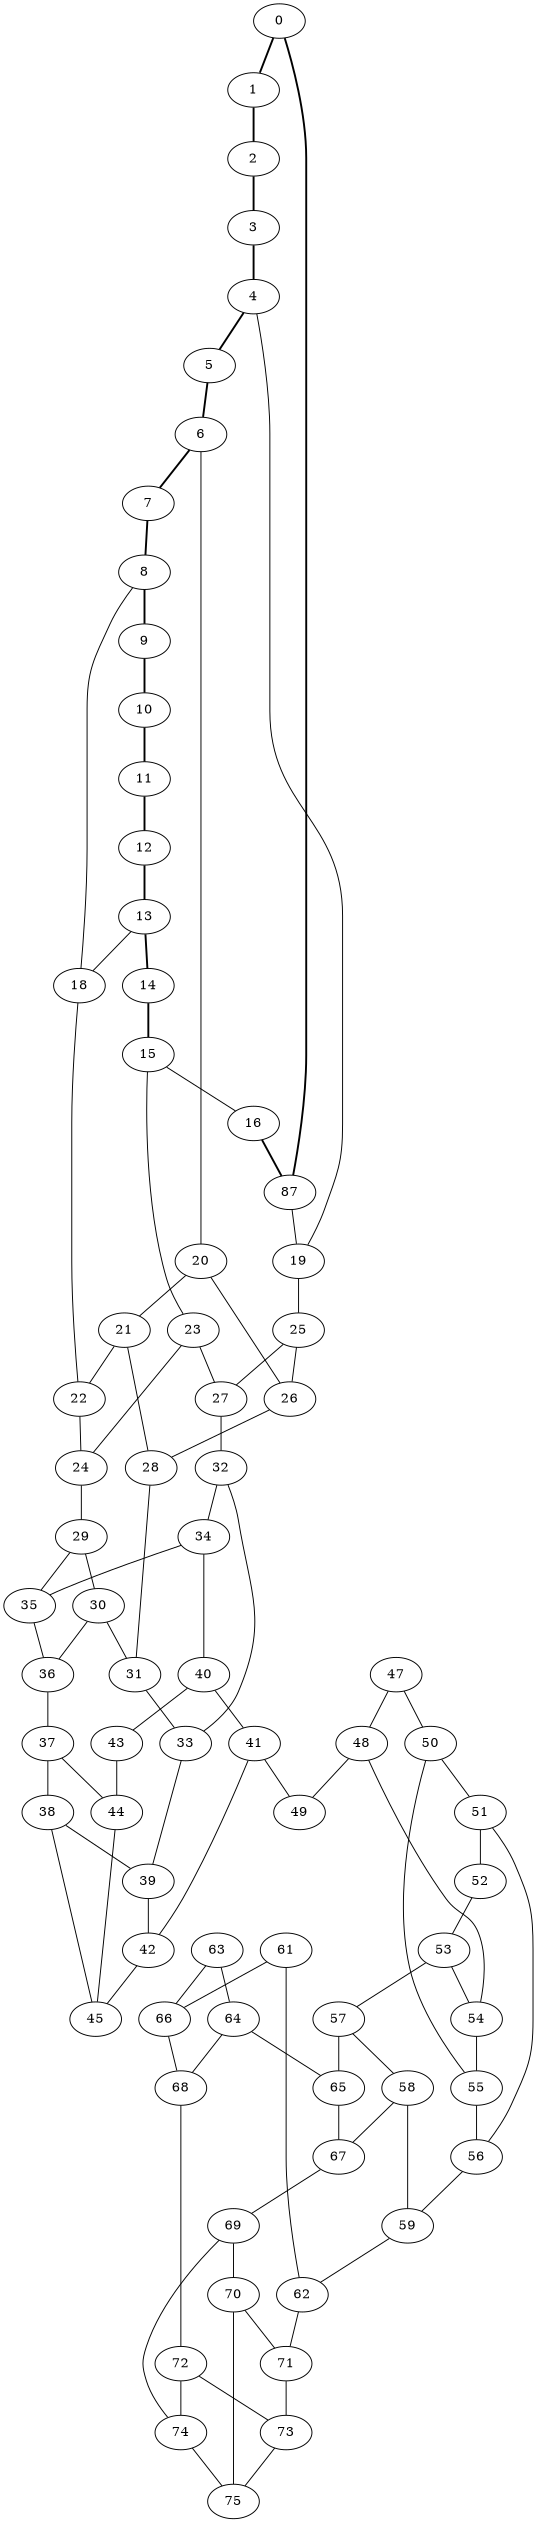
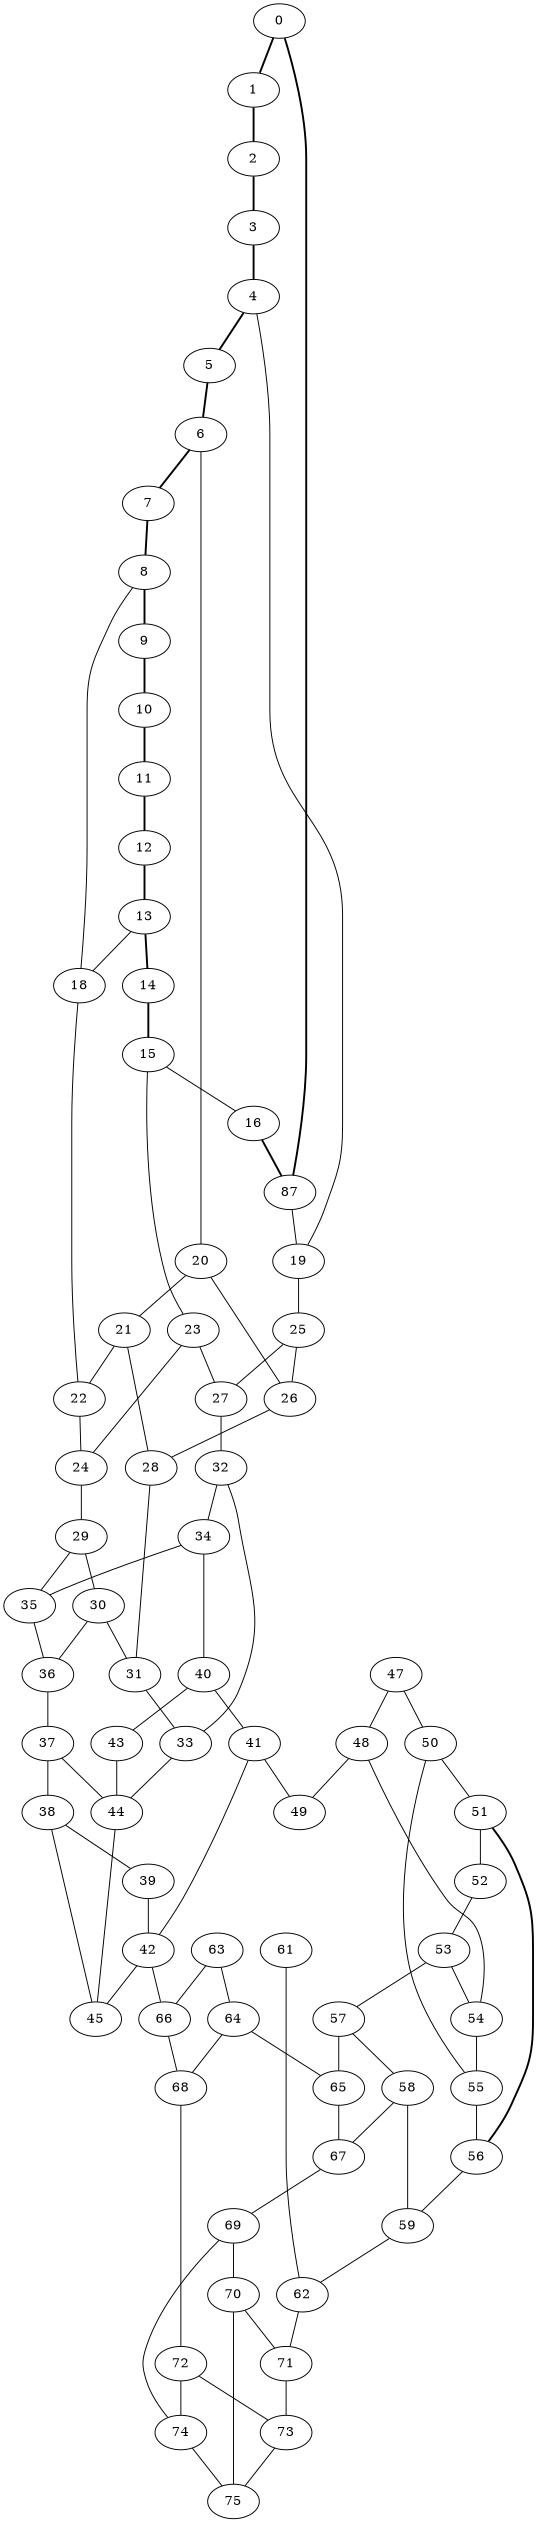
(167, 1812) -> (151, 1778)
(232, 1981) -> (156, 1985)
(533, 1985) -> (533, 1985)
